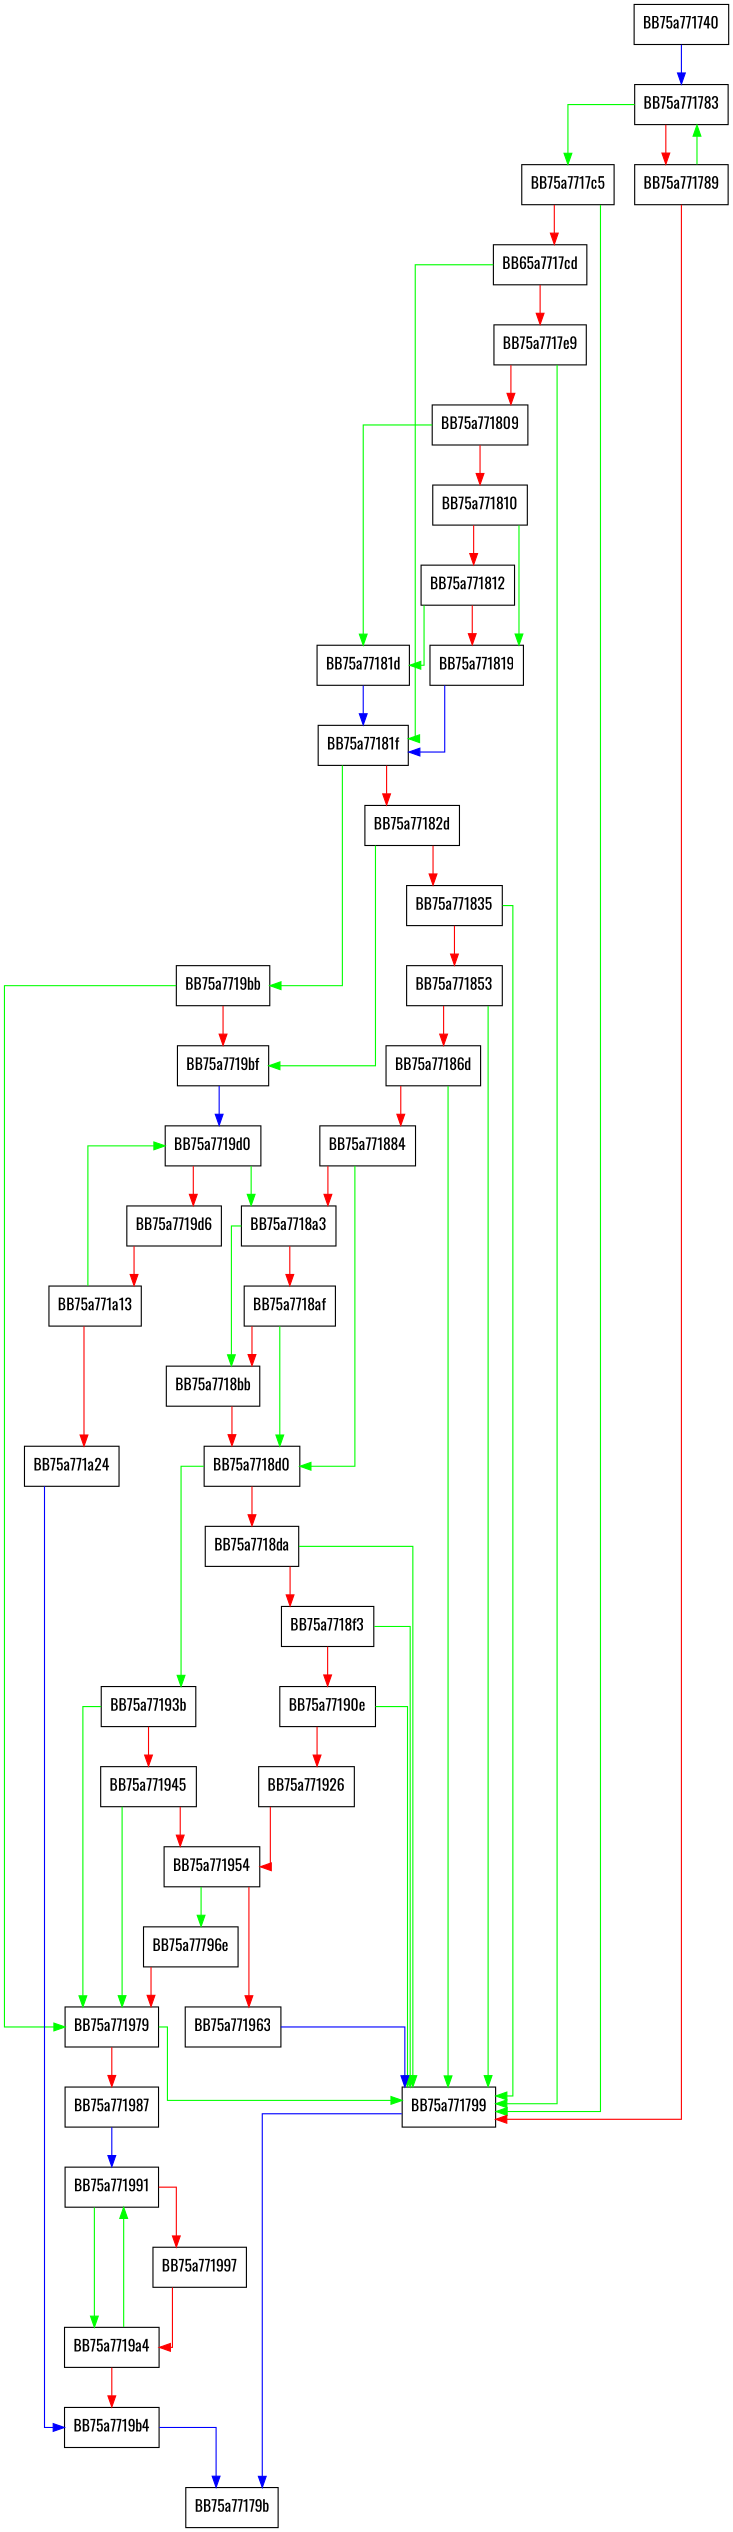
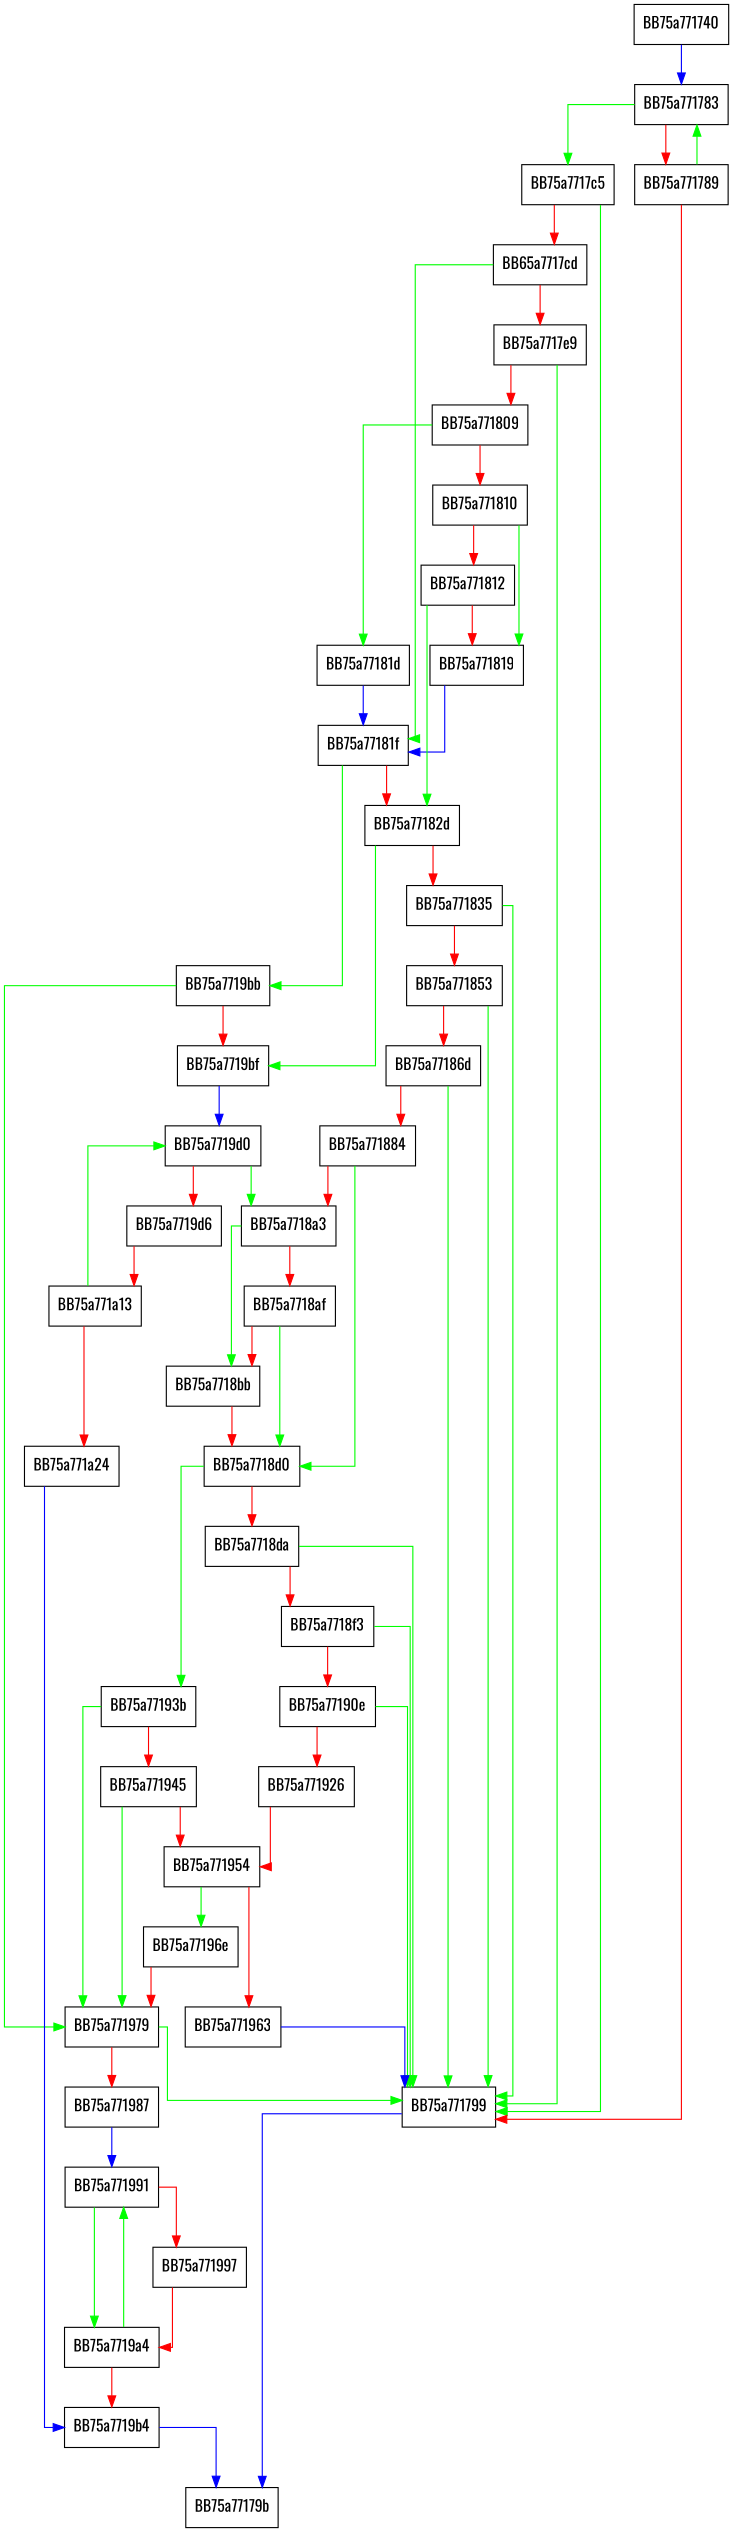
(424, 637) -> (427, 700)
(191, 1947) -> (191, 1947)
